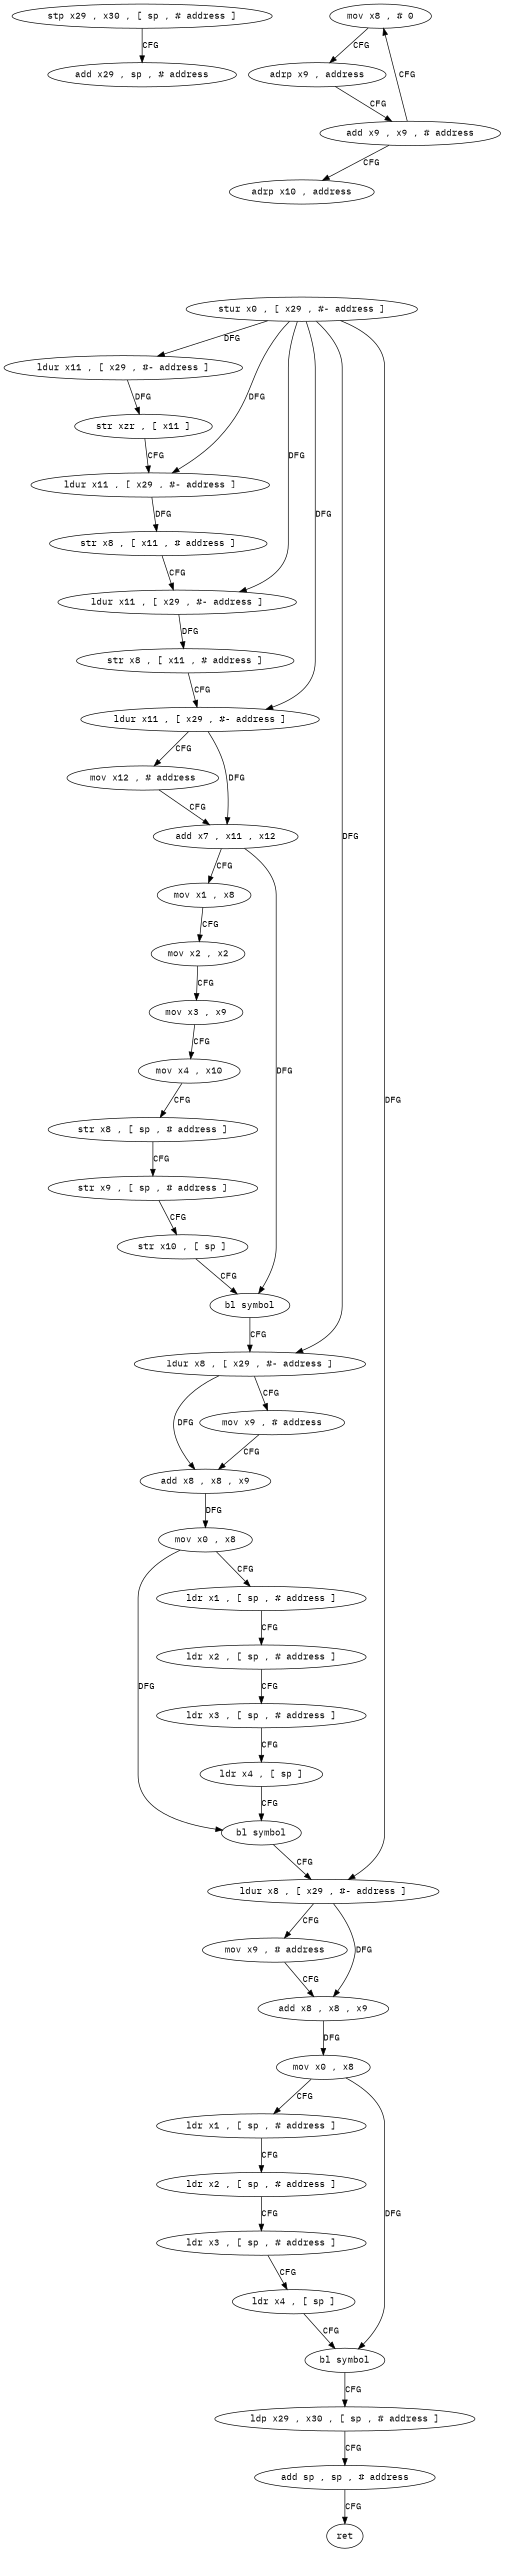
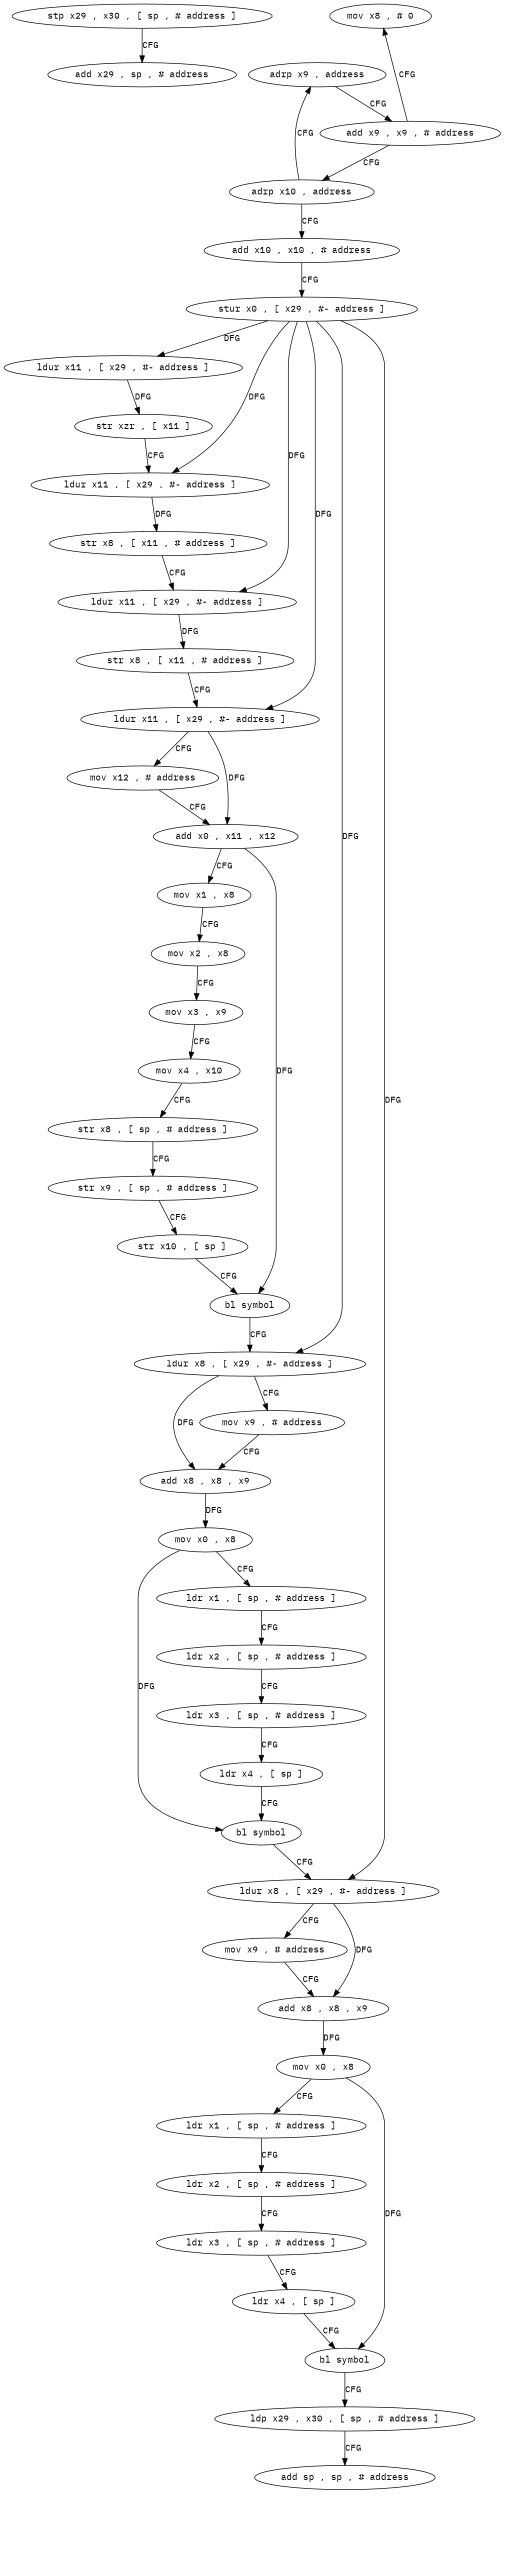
(352, 43) -> (295, 136)
none -> (302, 251)
(226, 837) -> (226, 837)
(198, 954) -> (198, 954)
(345, 2536) -> none
